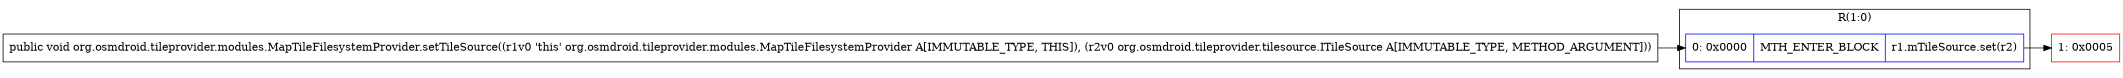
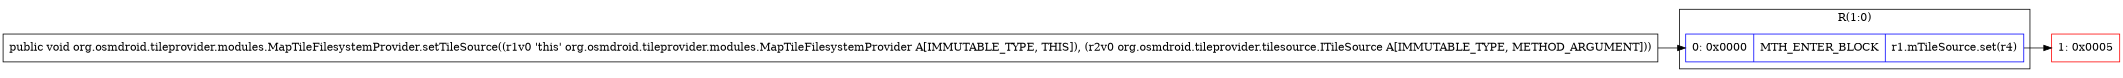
(1955, 48) -> (1955, 48)
